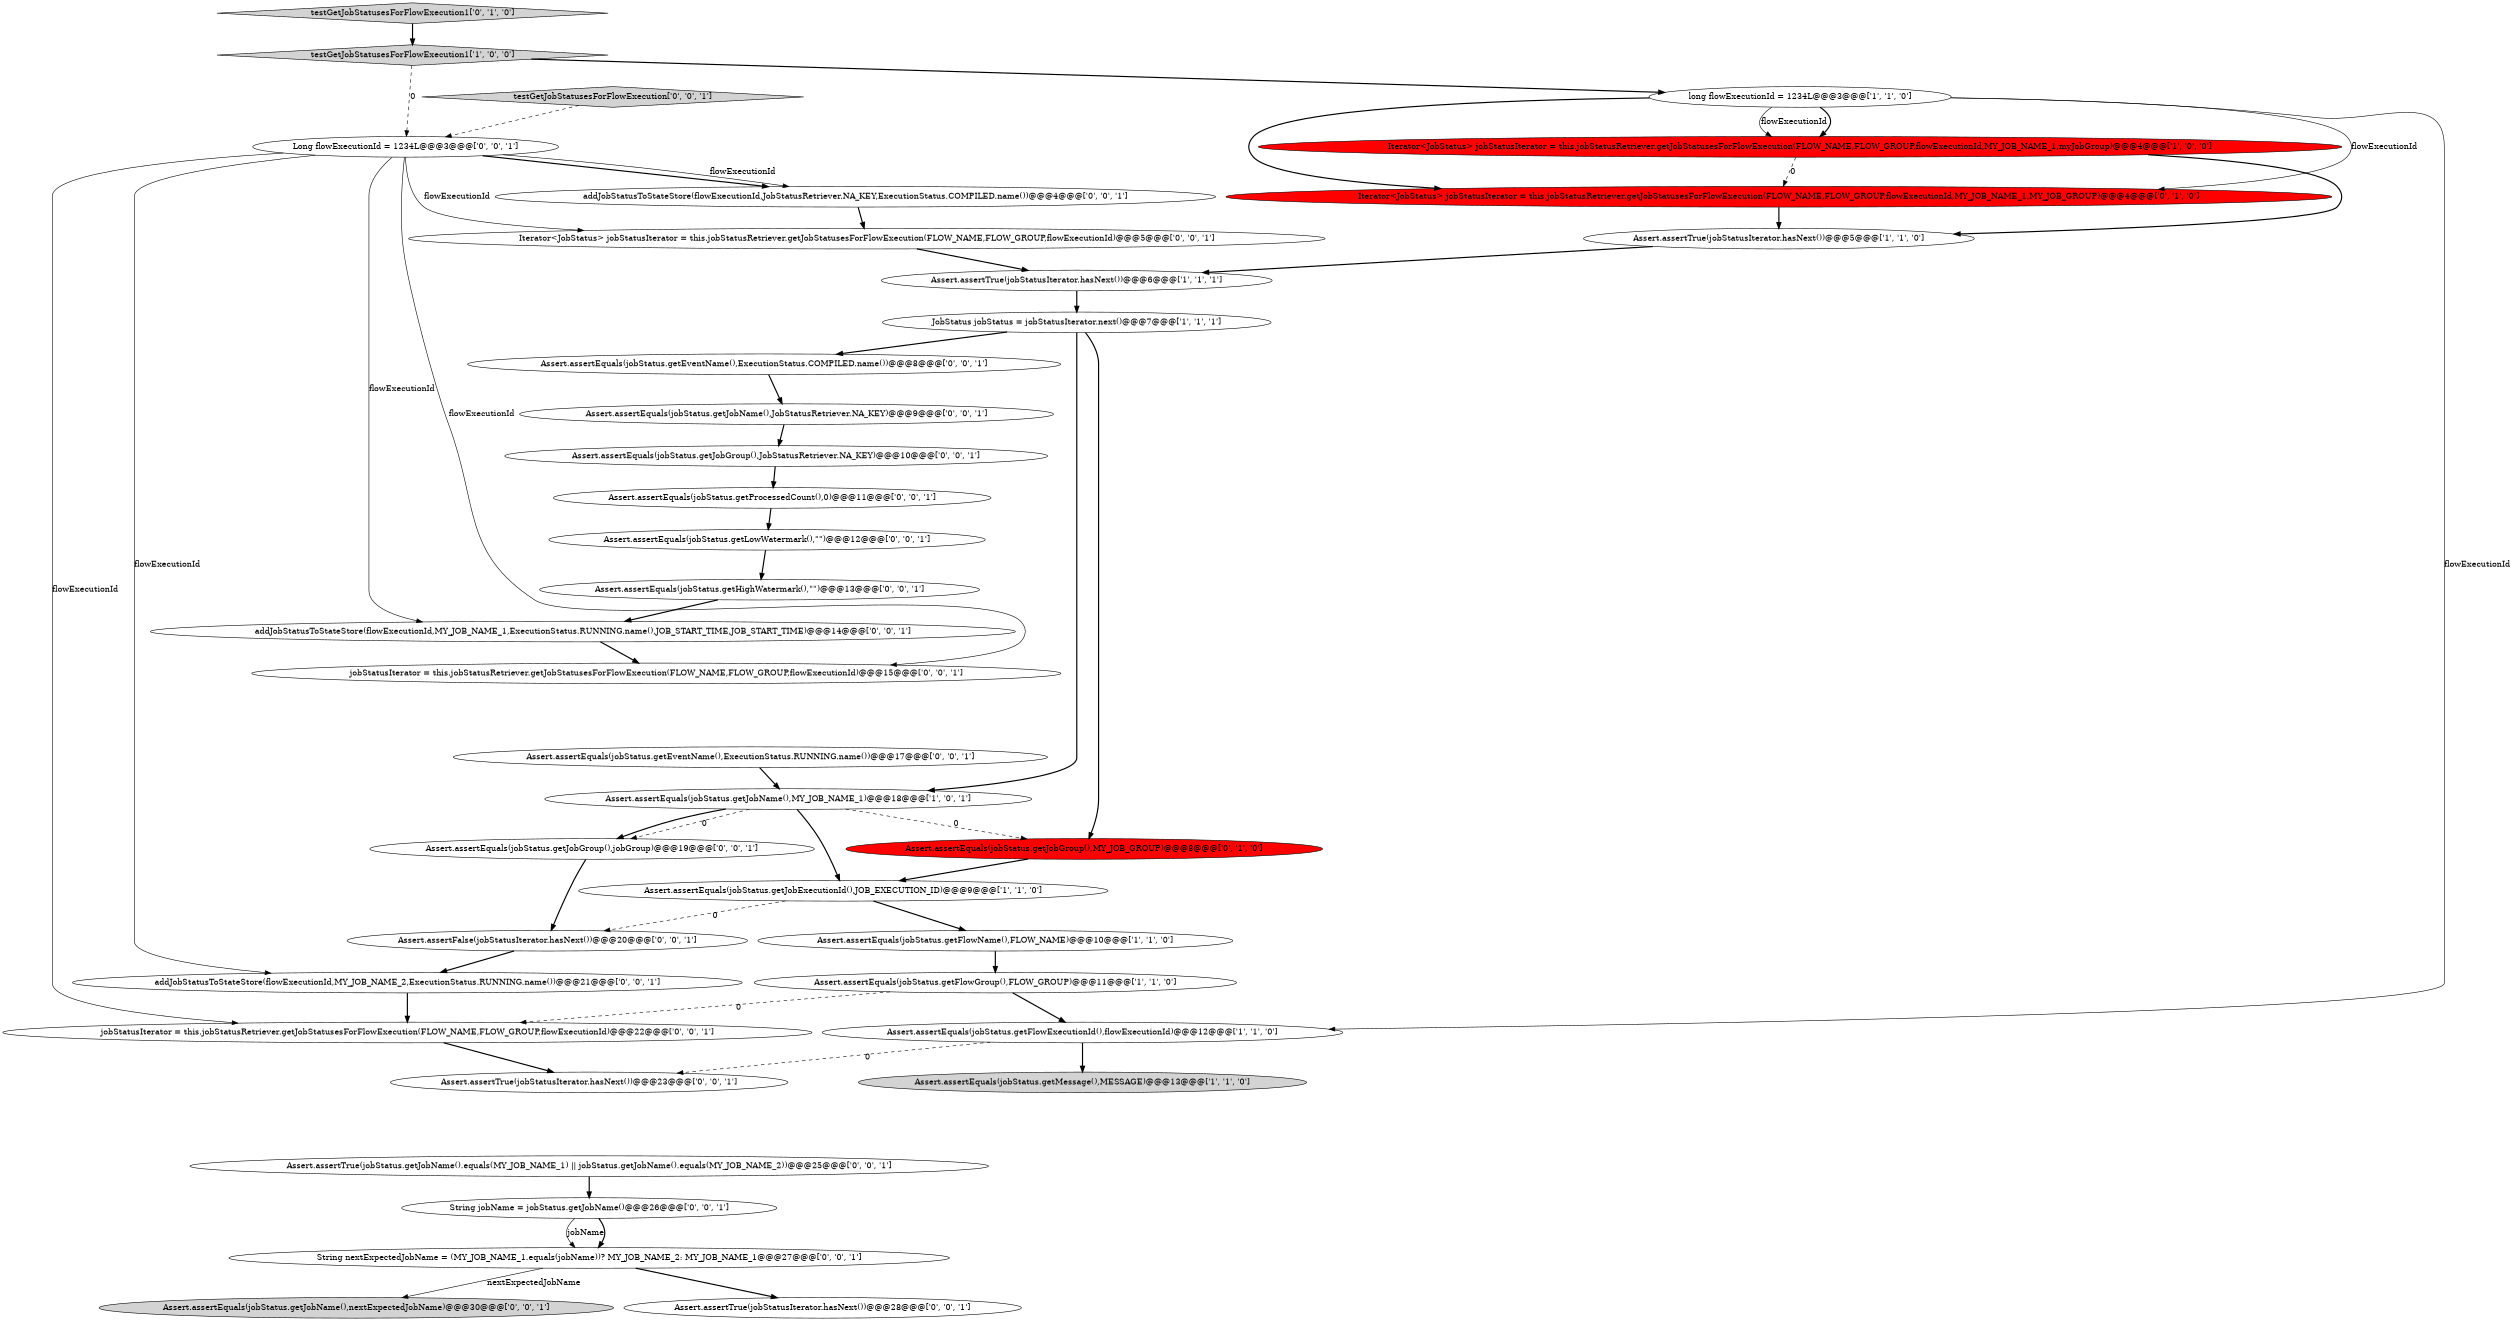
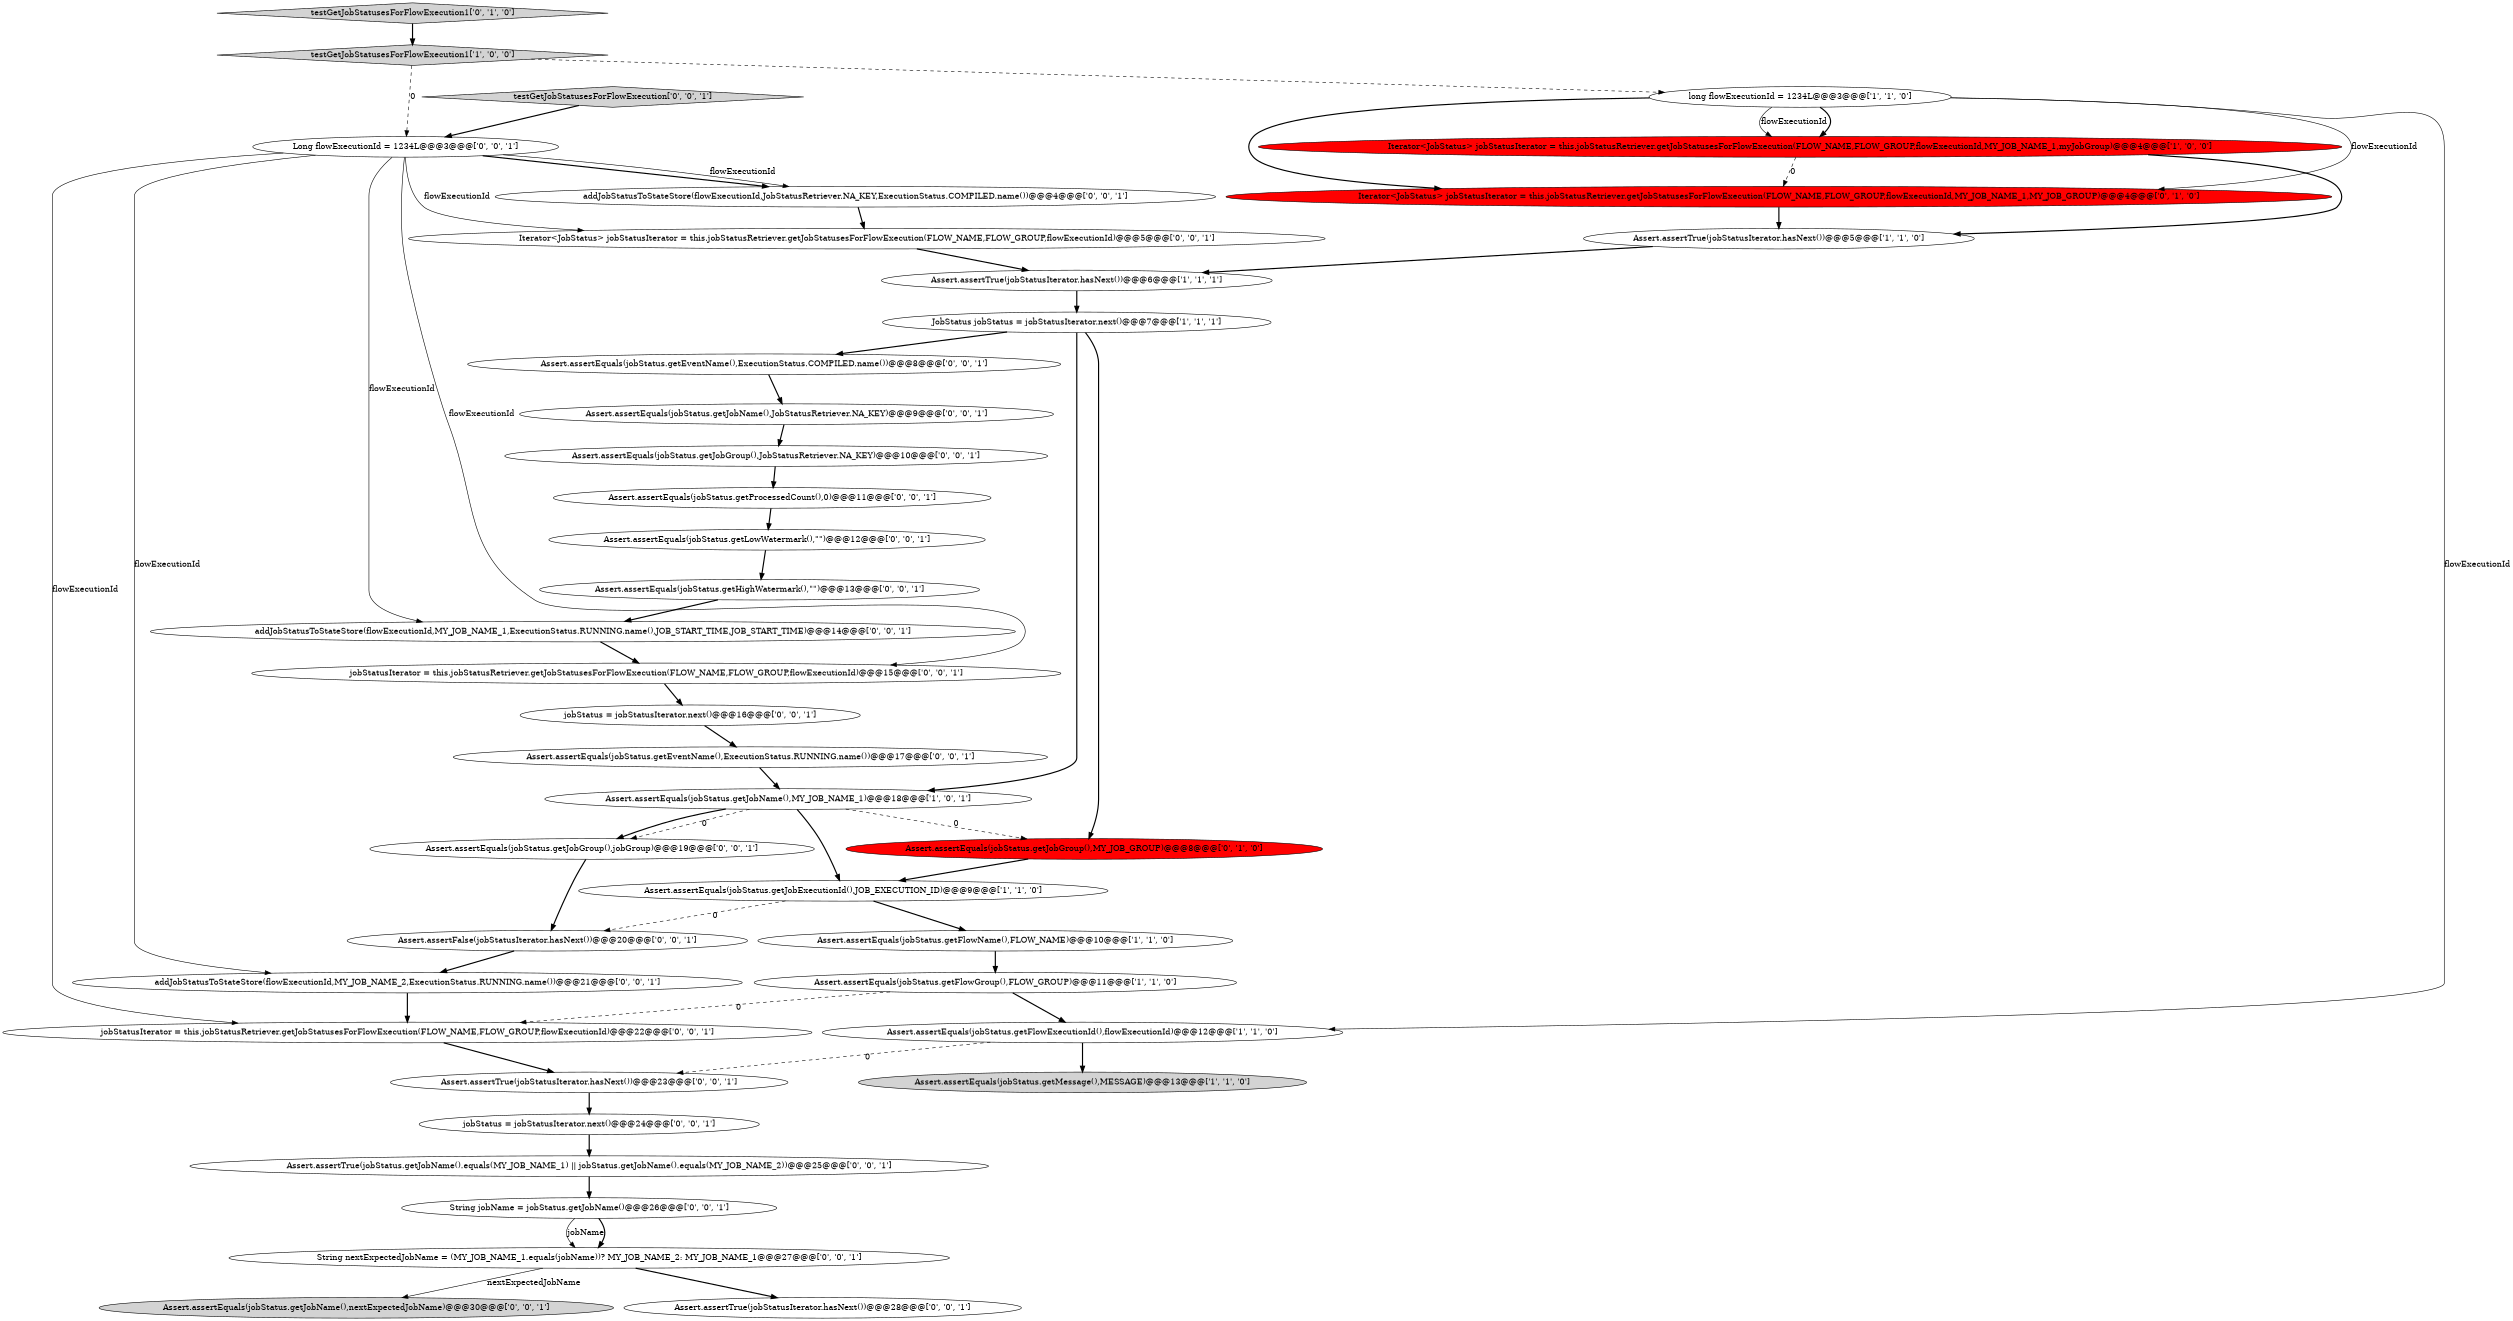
(1095, 76) -> (1095, 76)
(515, 120) -> (515, 120)
none -> (690, 715)
none -> (589, 1124)
